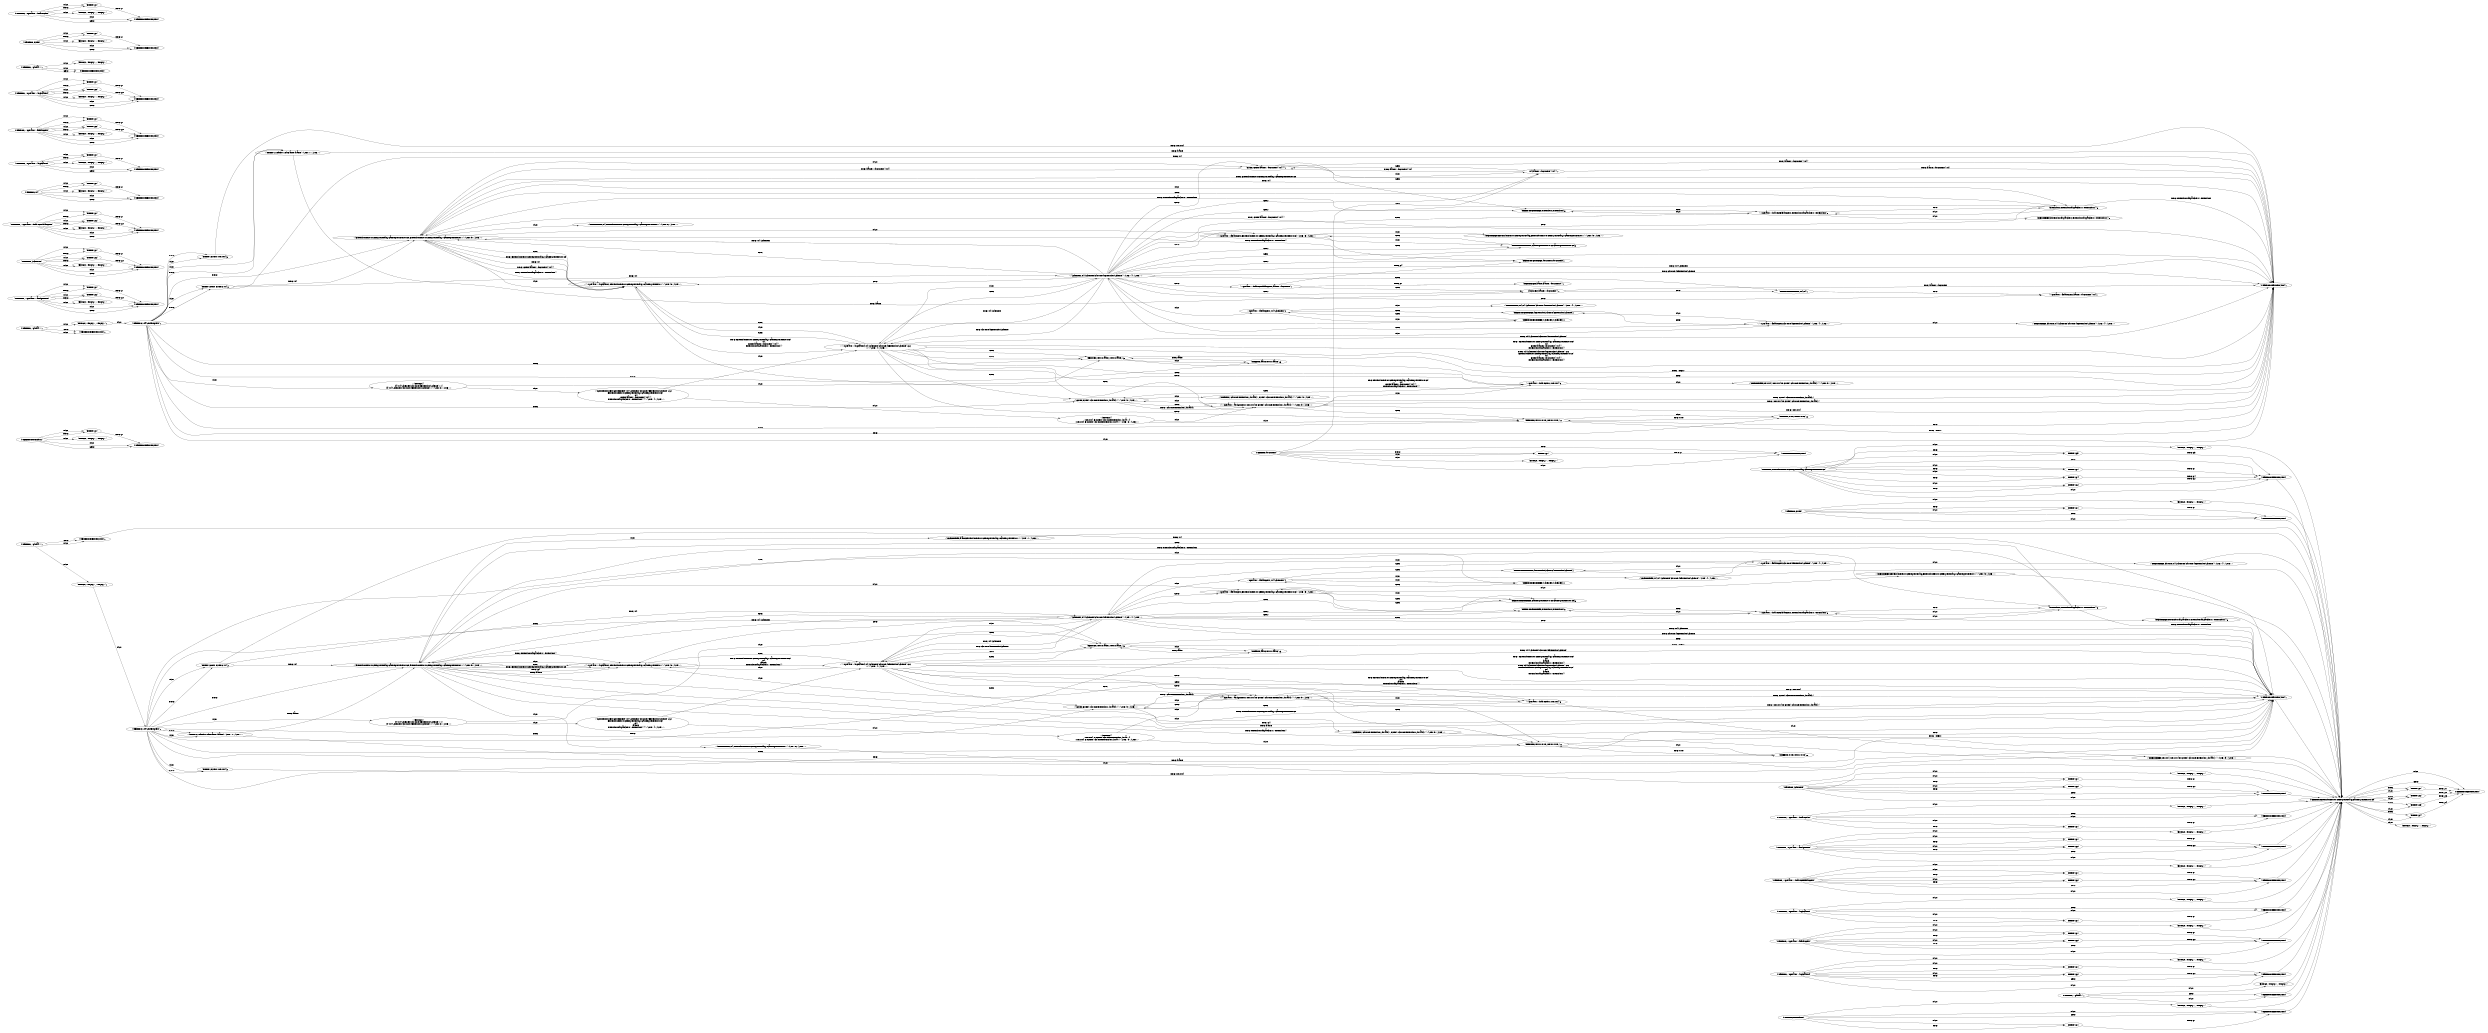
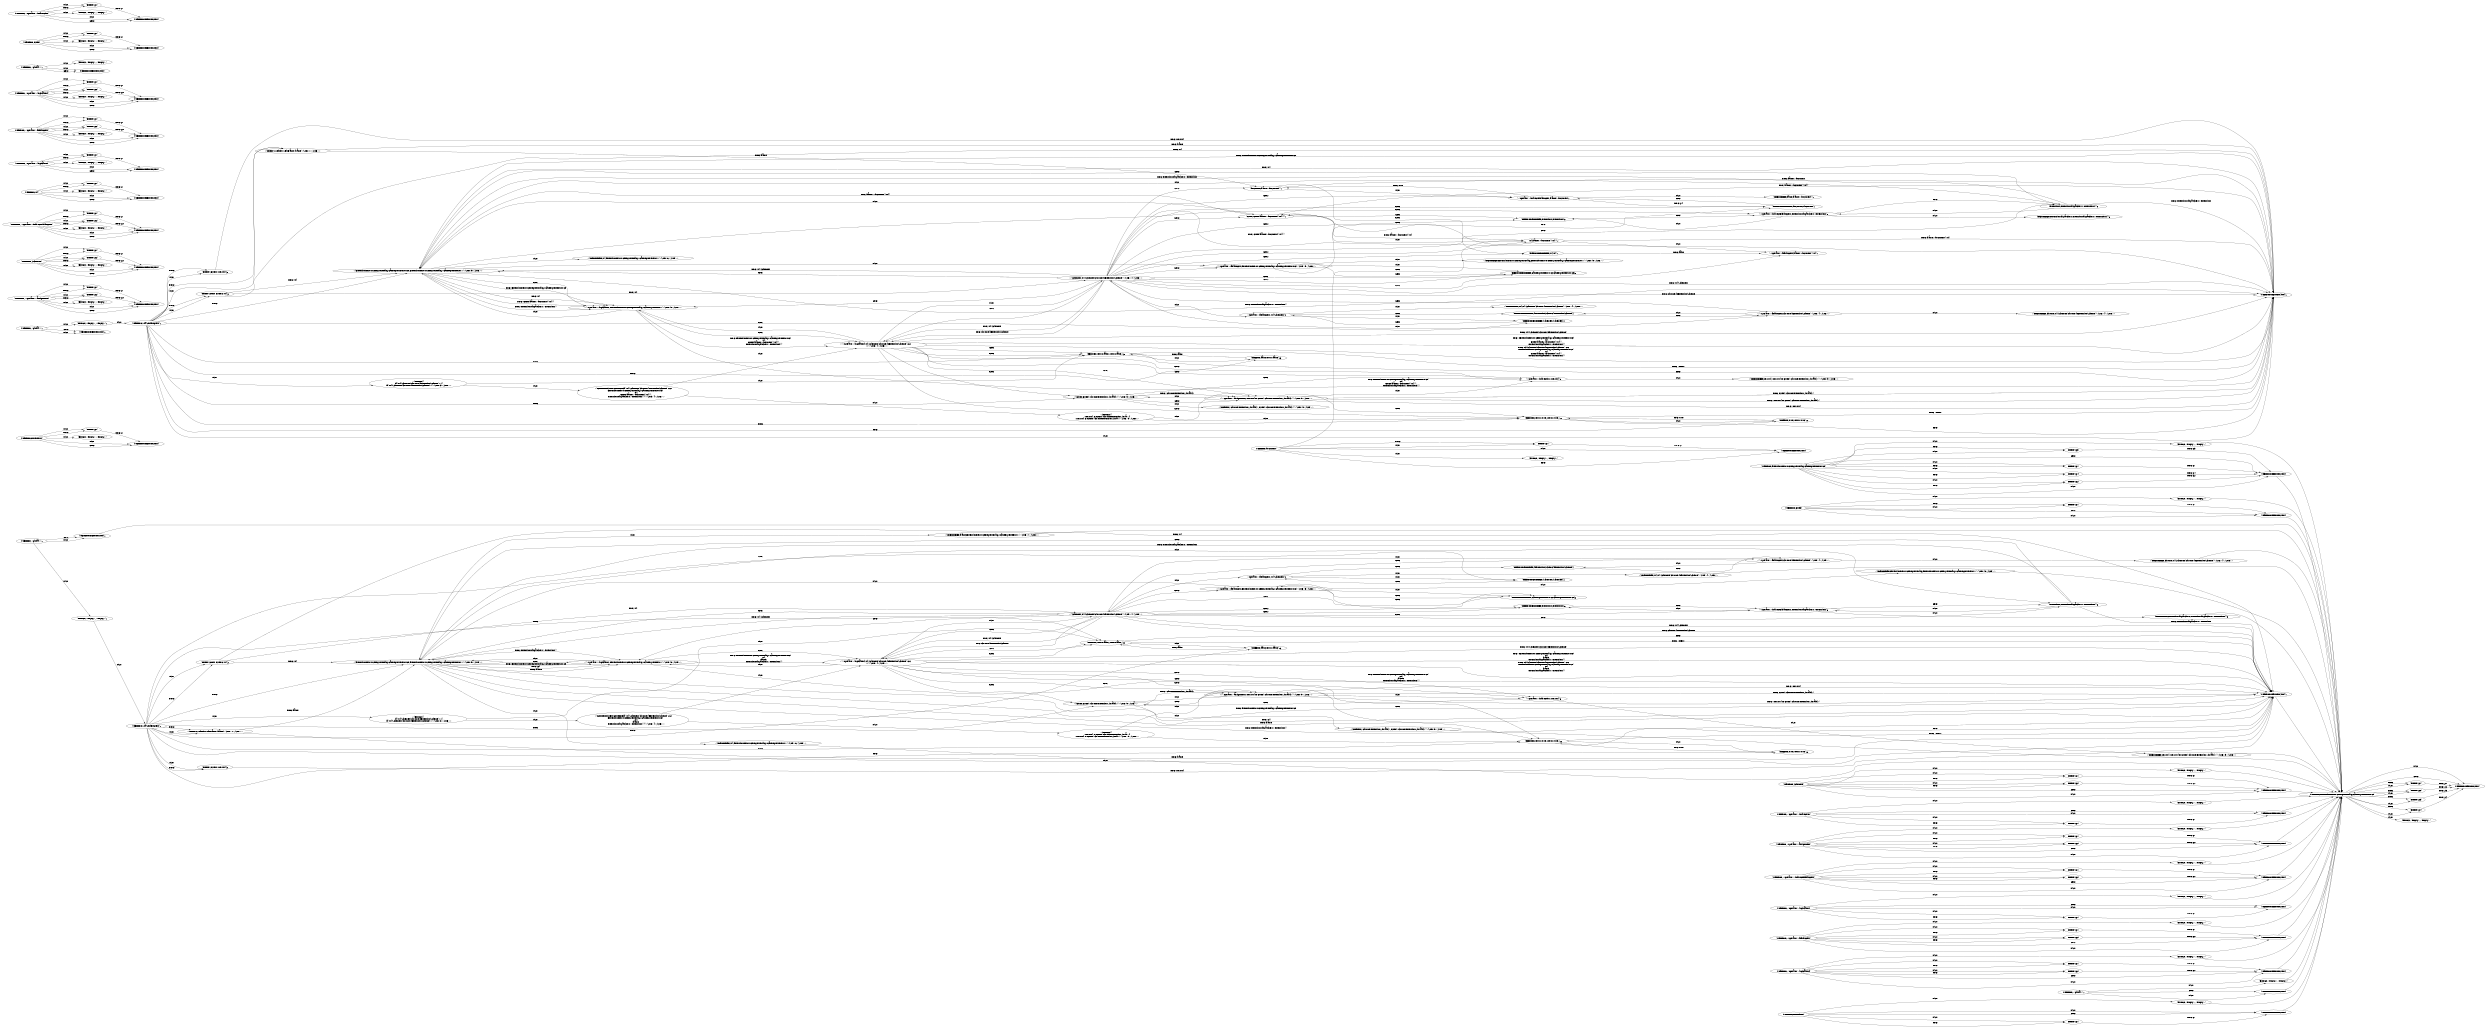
none -> (1399, 193)
none -> (1677, 201)
none -> (1669, 247)
(1398, 284) -> (1679, 196)
(1398, 287) -> (1398, 185)
(1935, 291) -> (1679, 252)
